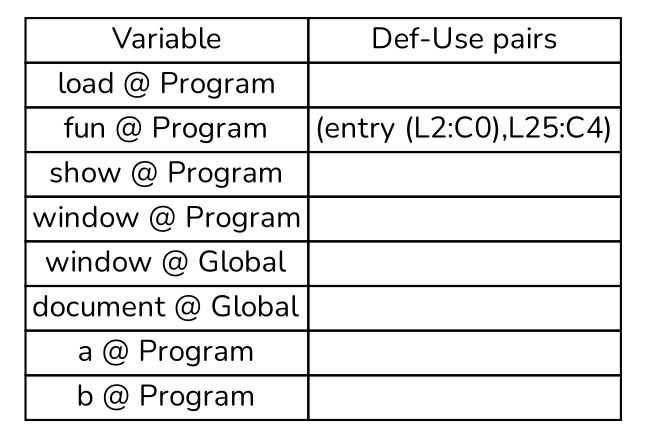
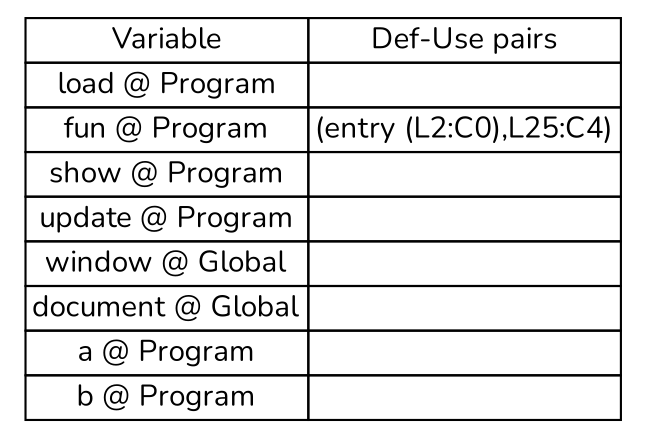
(167, 218) -> (167, 218)
